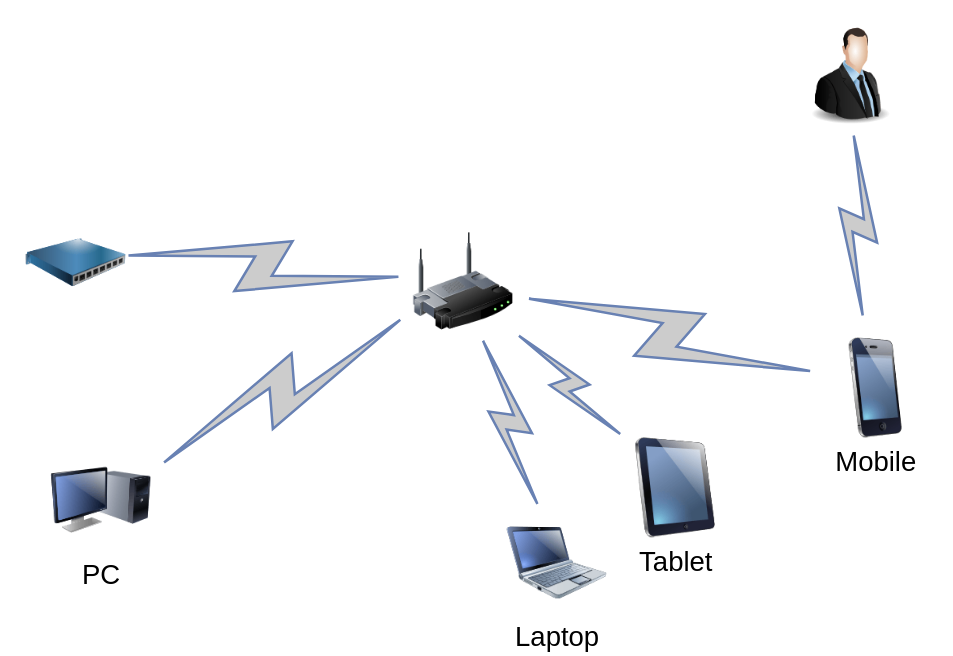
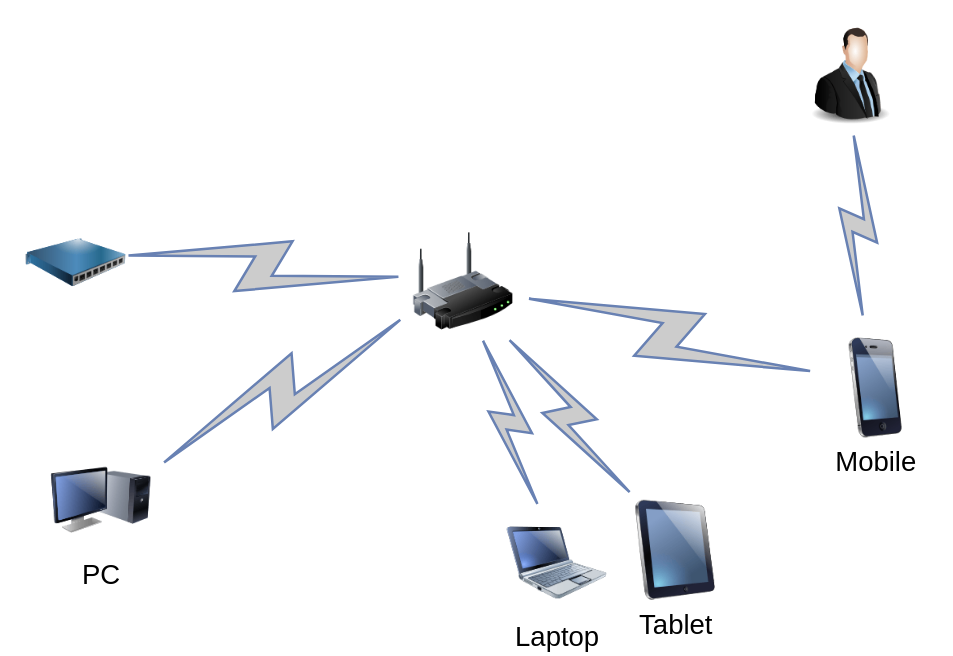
(676, 488) -> (676, 551)
